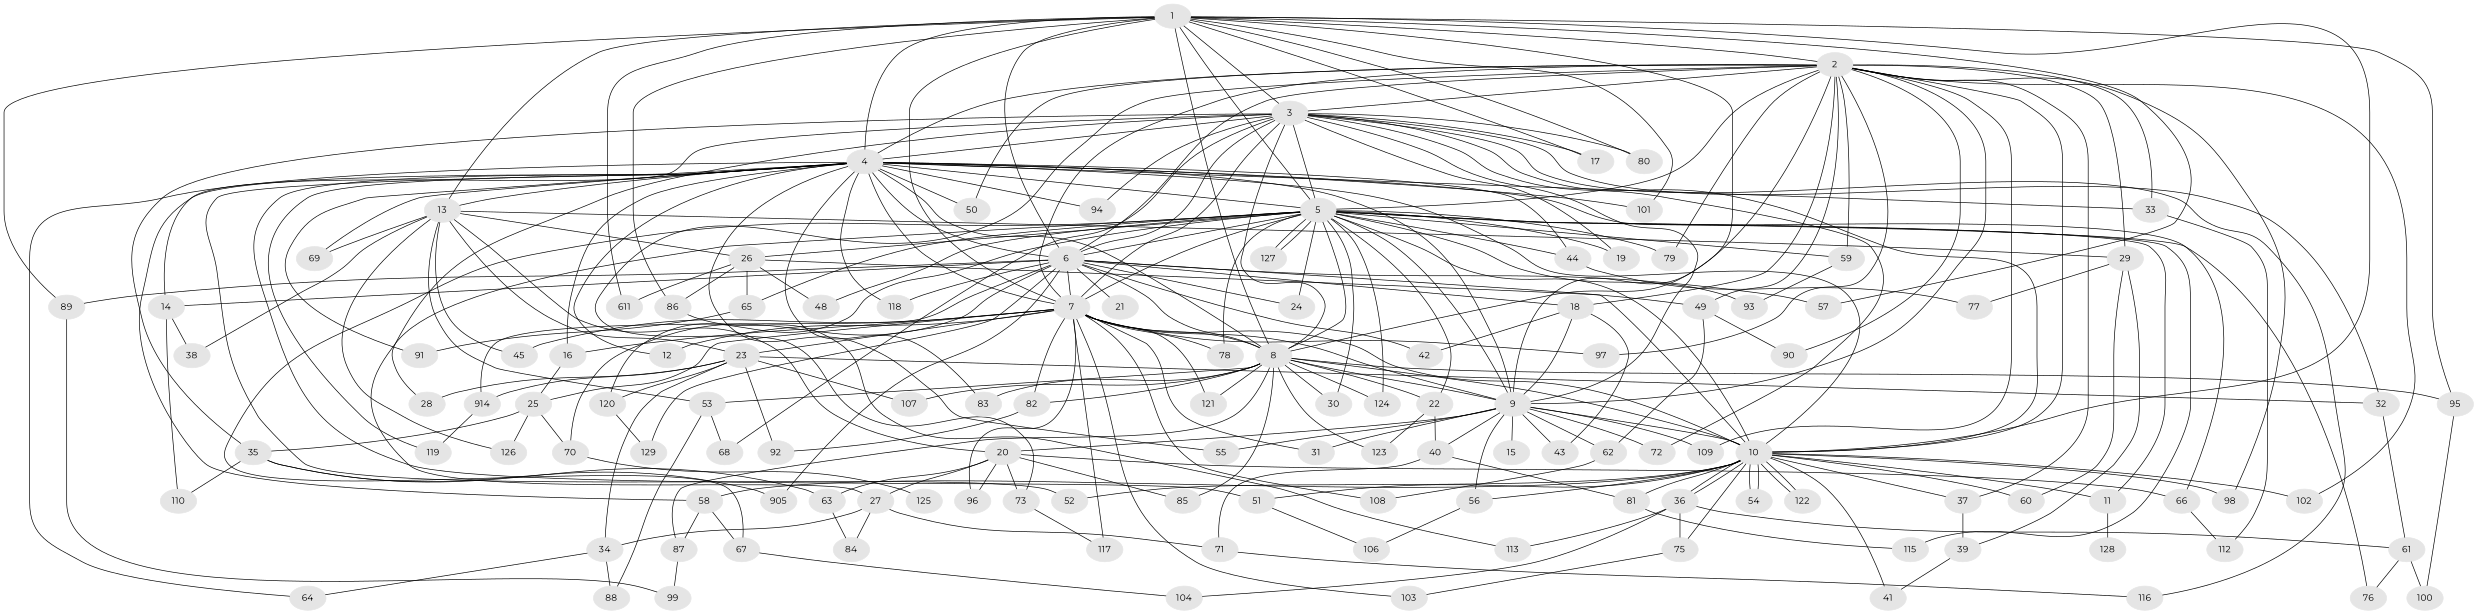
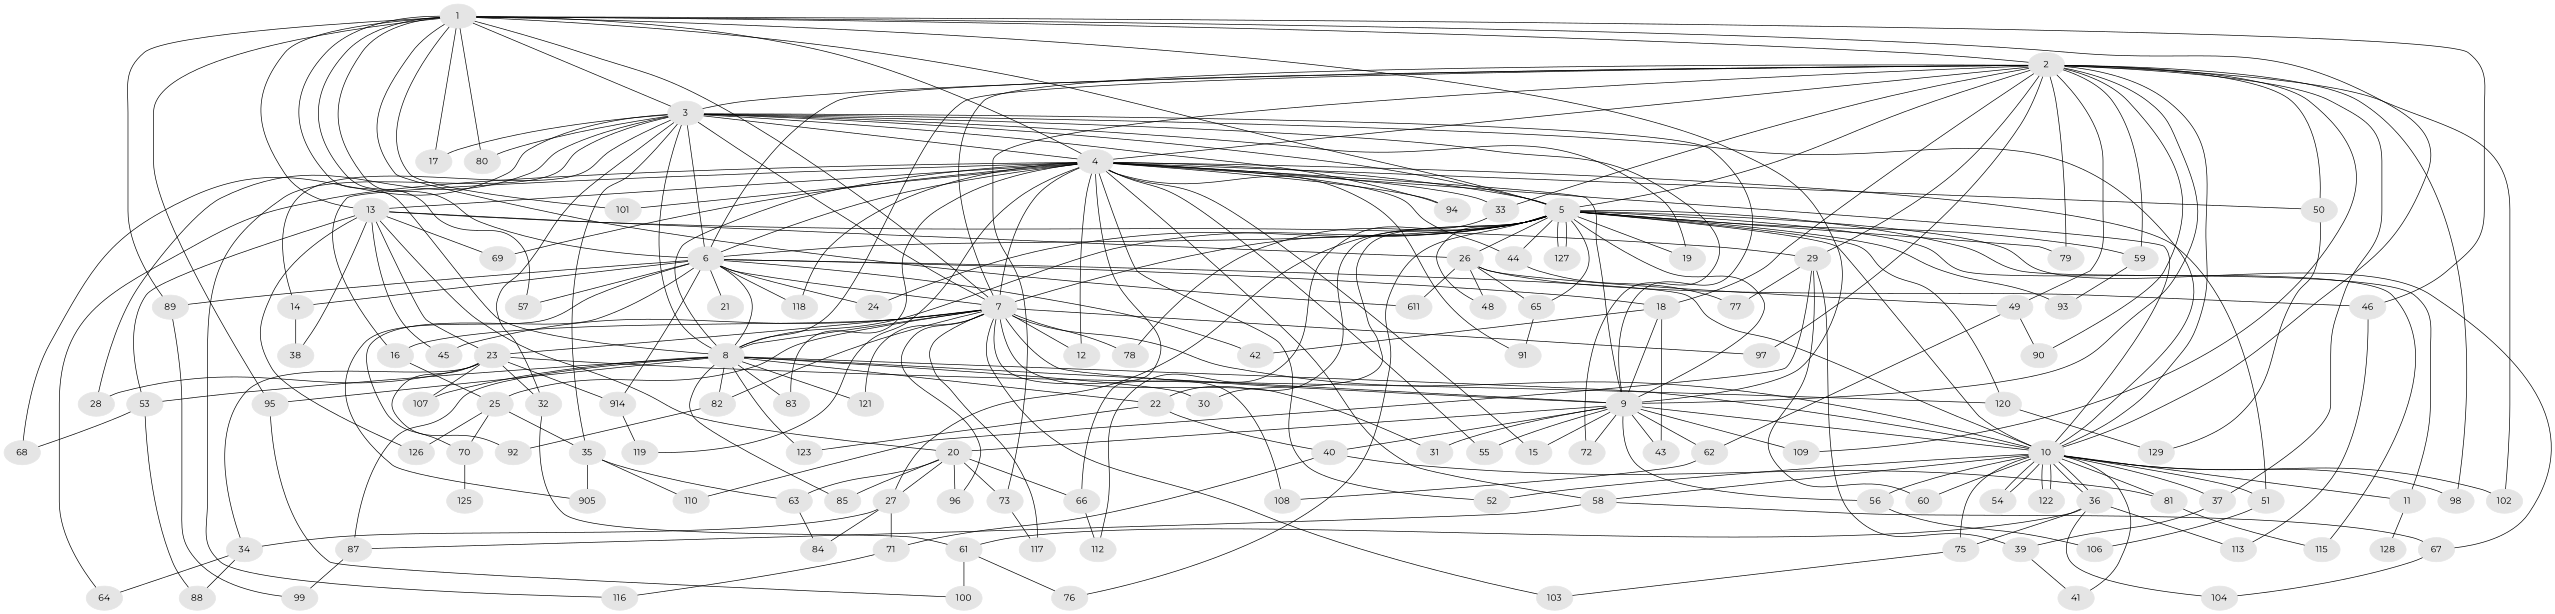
none -> (1310, 267)
(673, 307) -> (2368, 307)
(860, 349) -> (2273, 355)
(170, 404) -> (1295, 413)
(1382, 404) -> none
